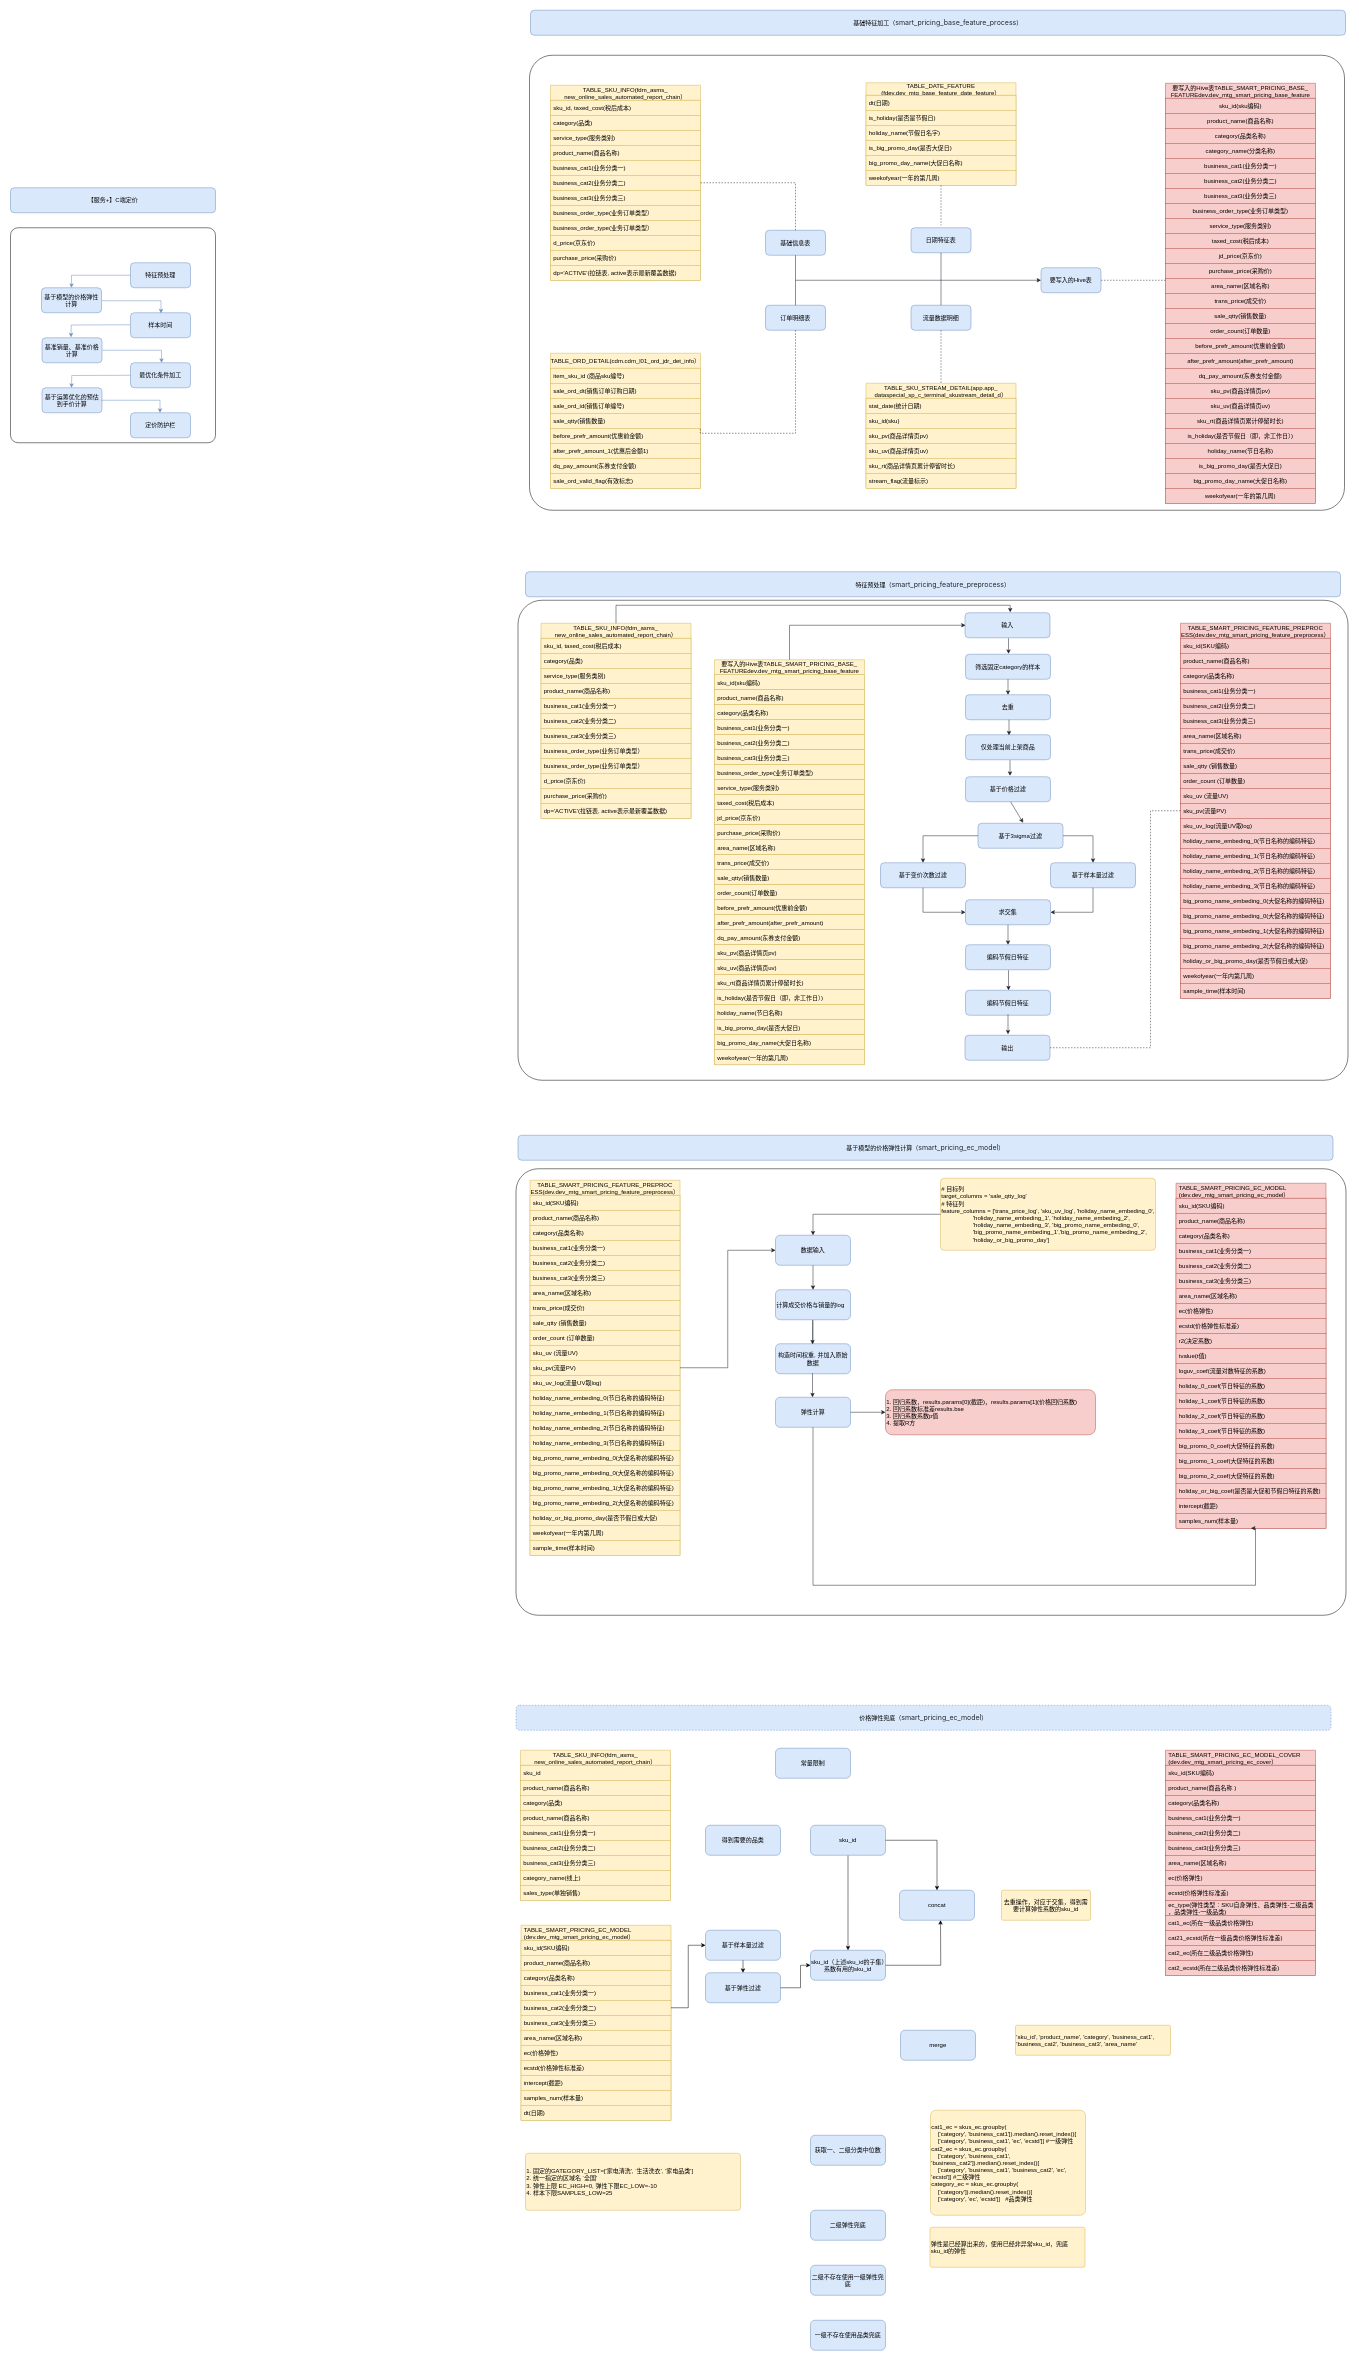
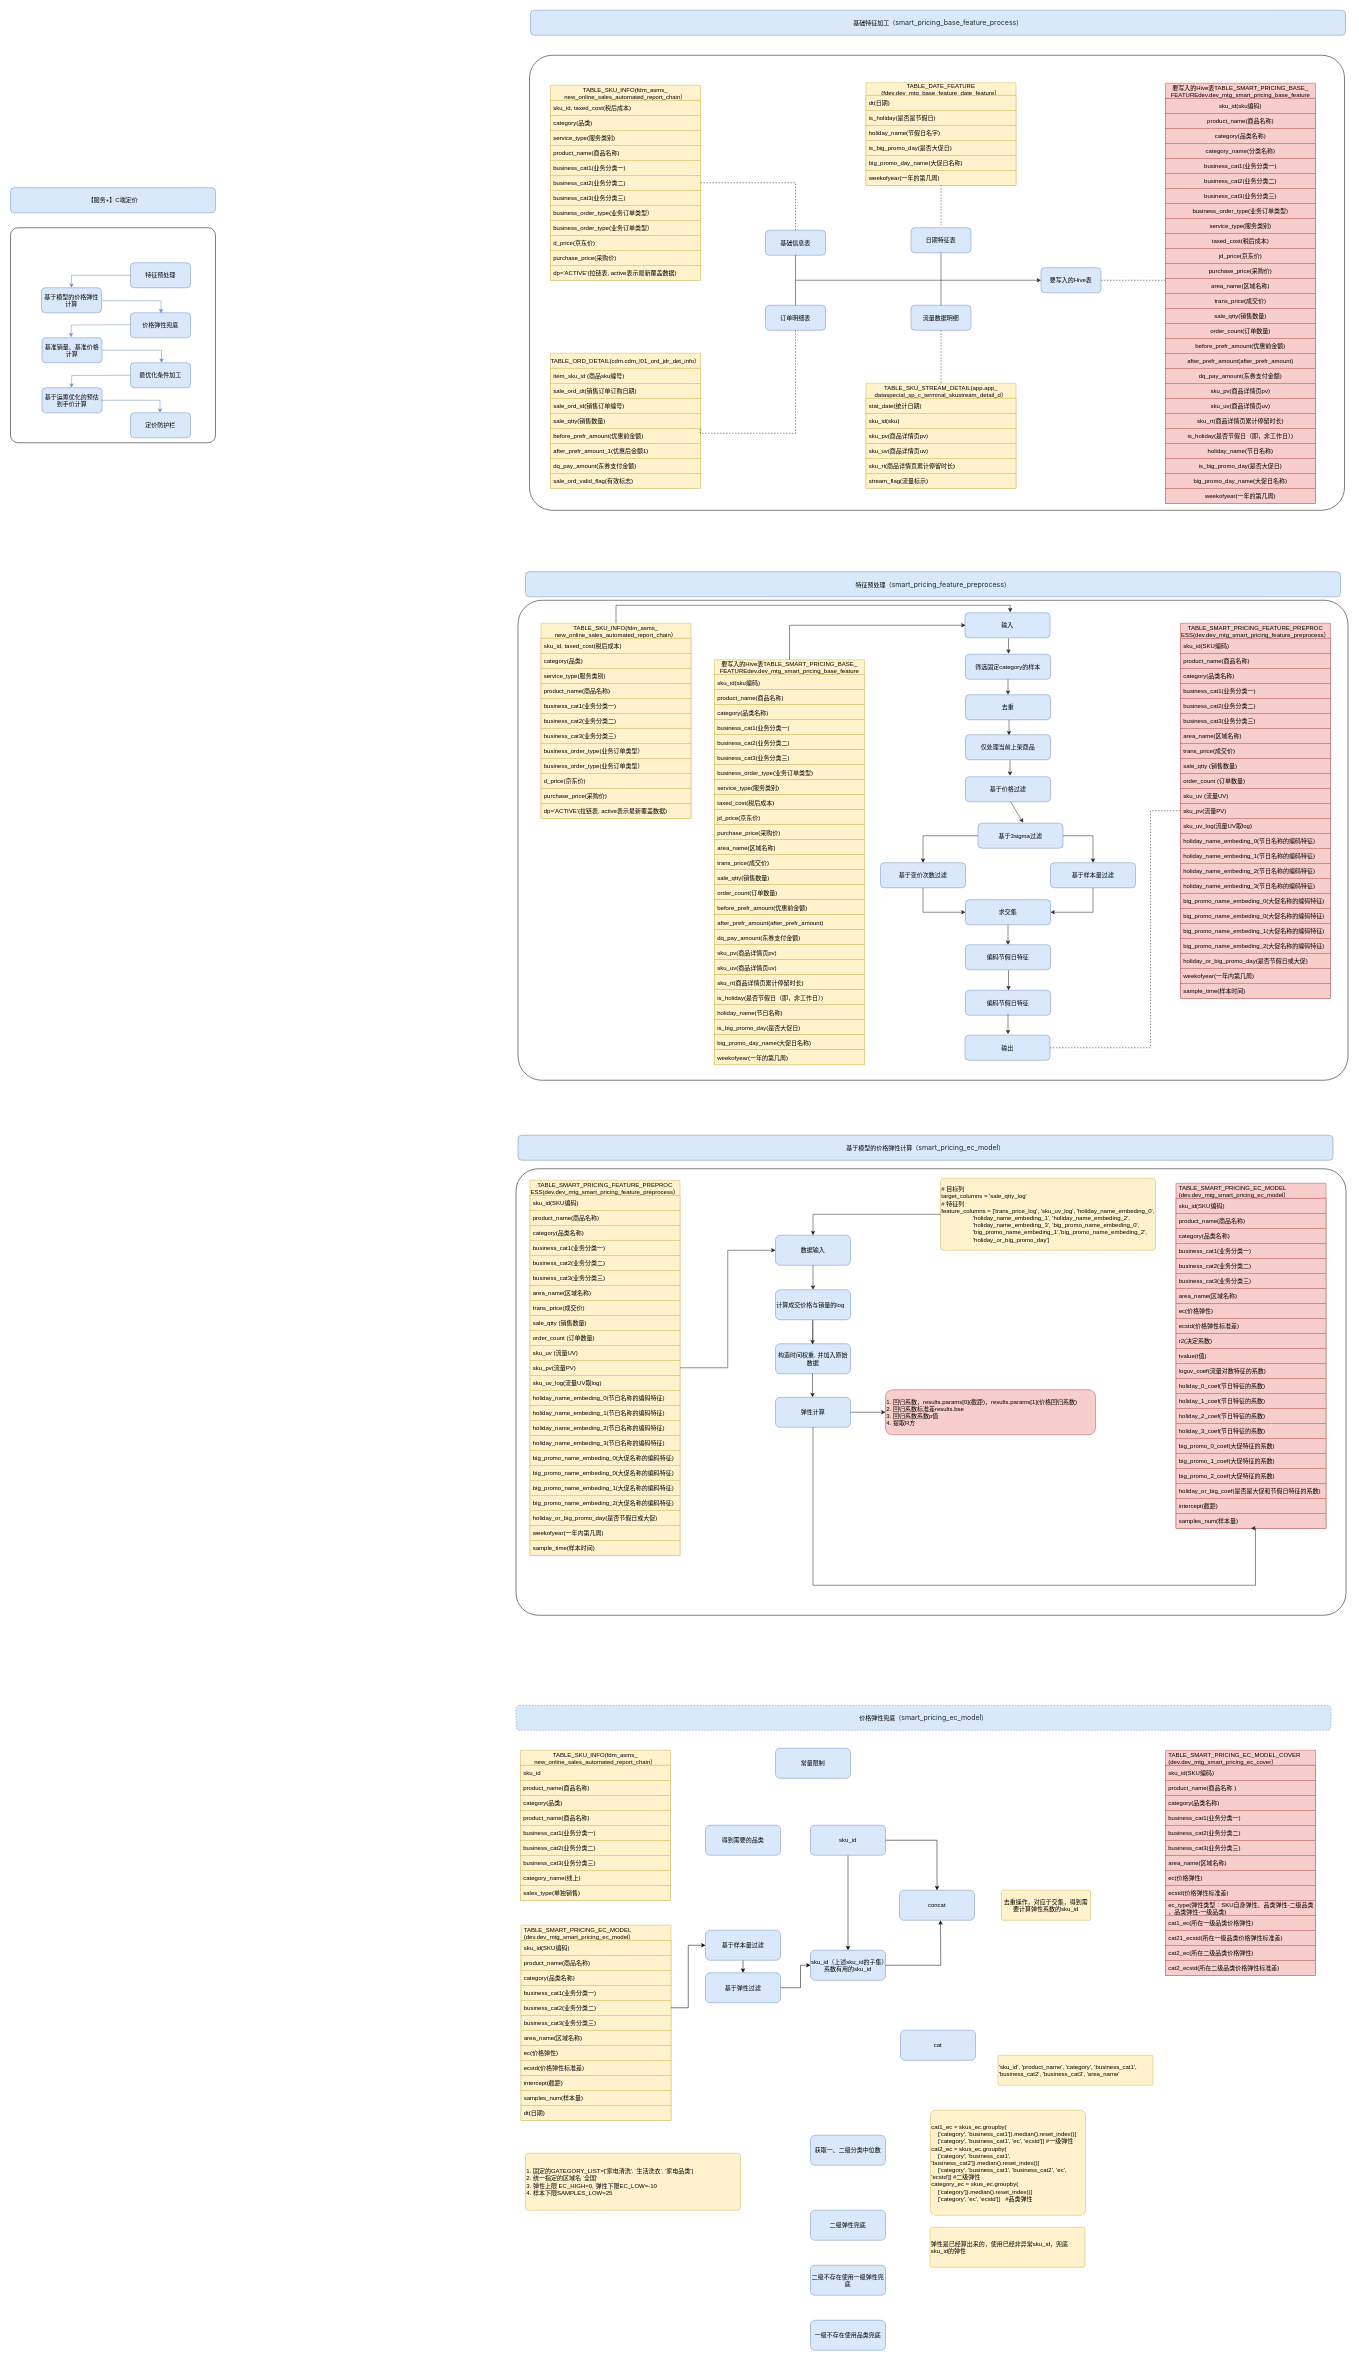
(160, 325) -> (160, 325)
(1093, 2040) -> (1075, 2070)
(938, 2045) -> (938, 2045)
